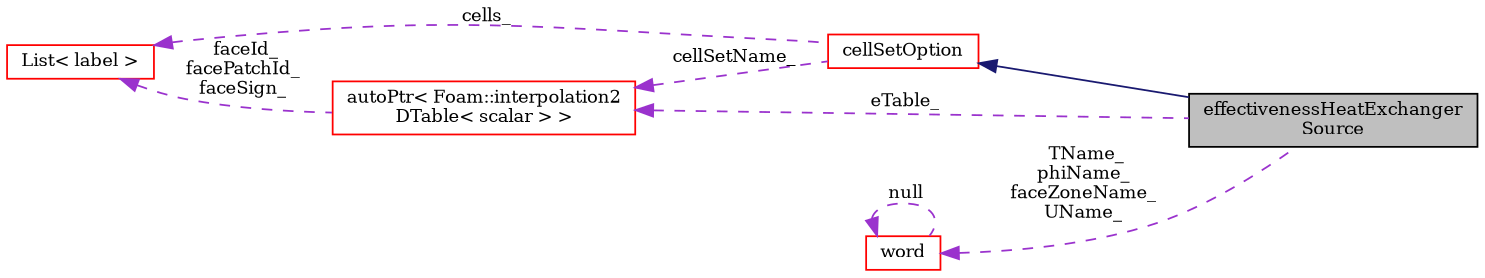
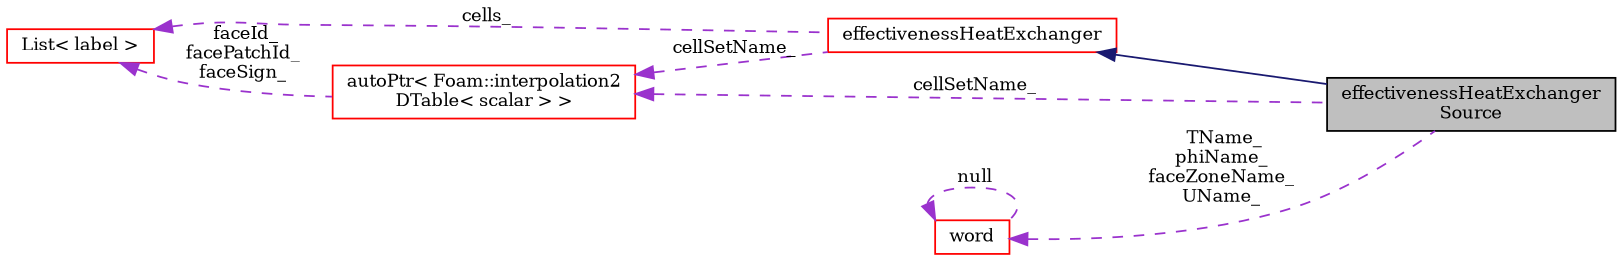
(903, 51) -> (972, 35)
(903, 102) -> (972, 86)
